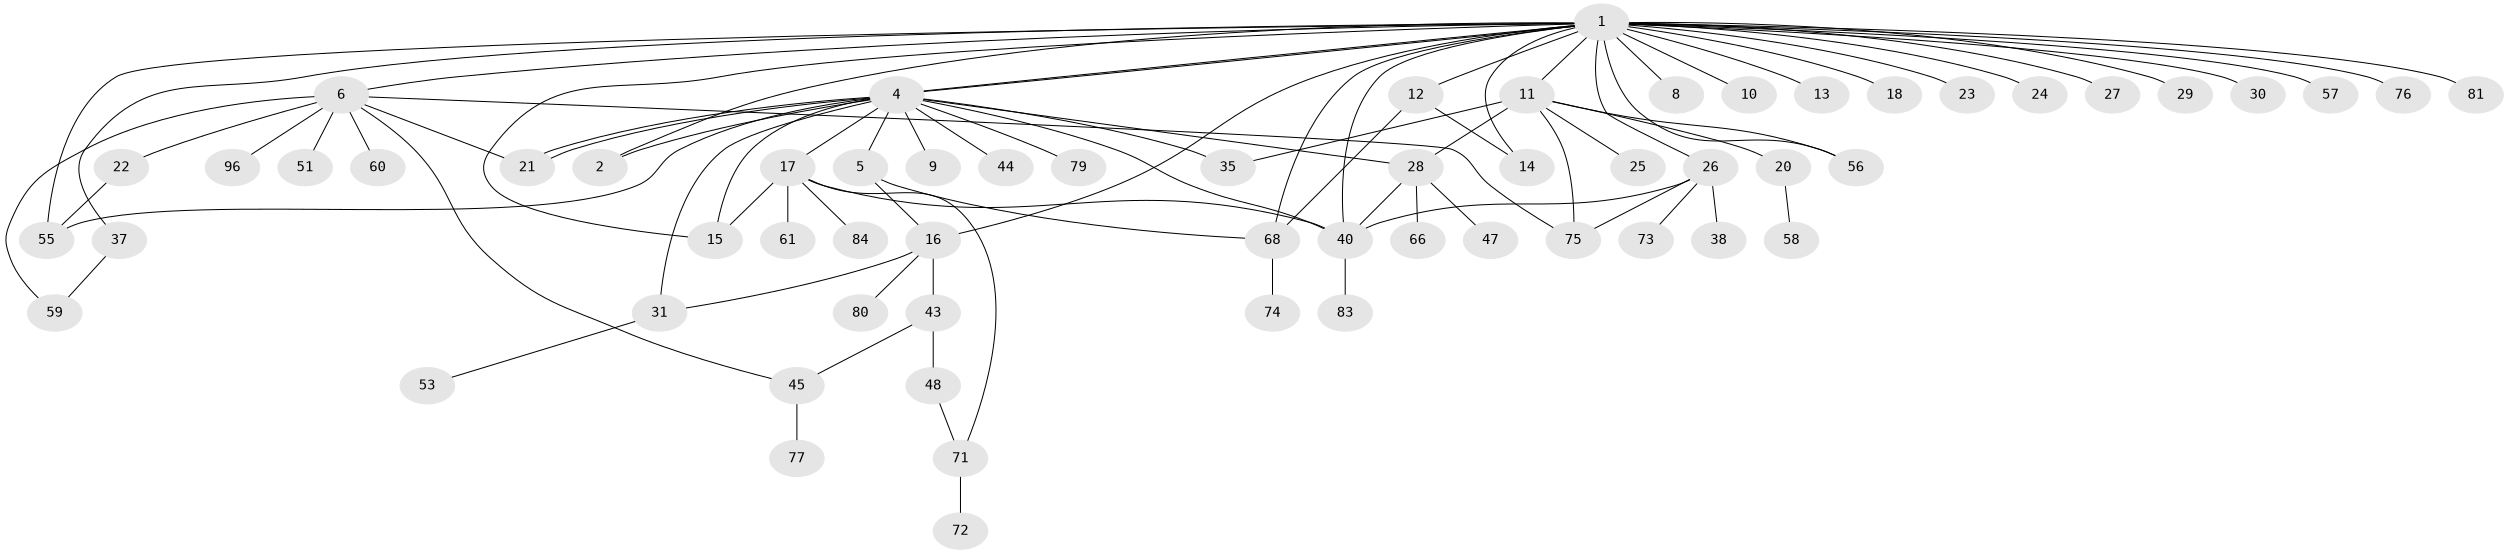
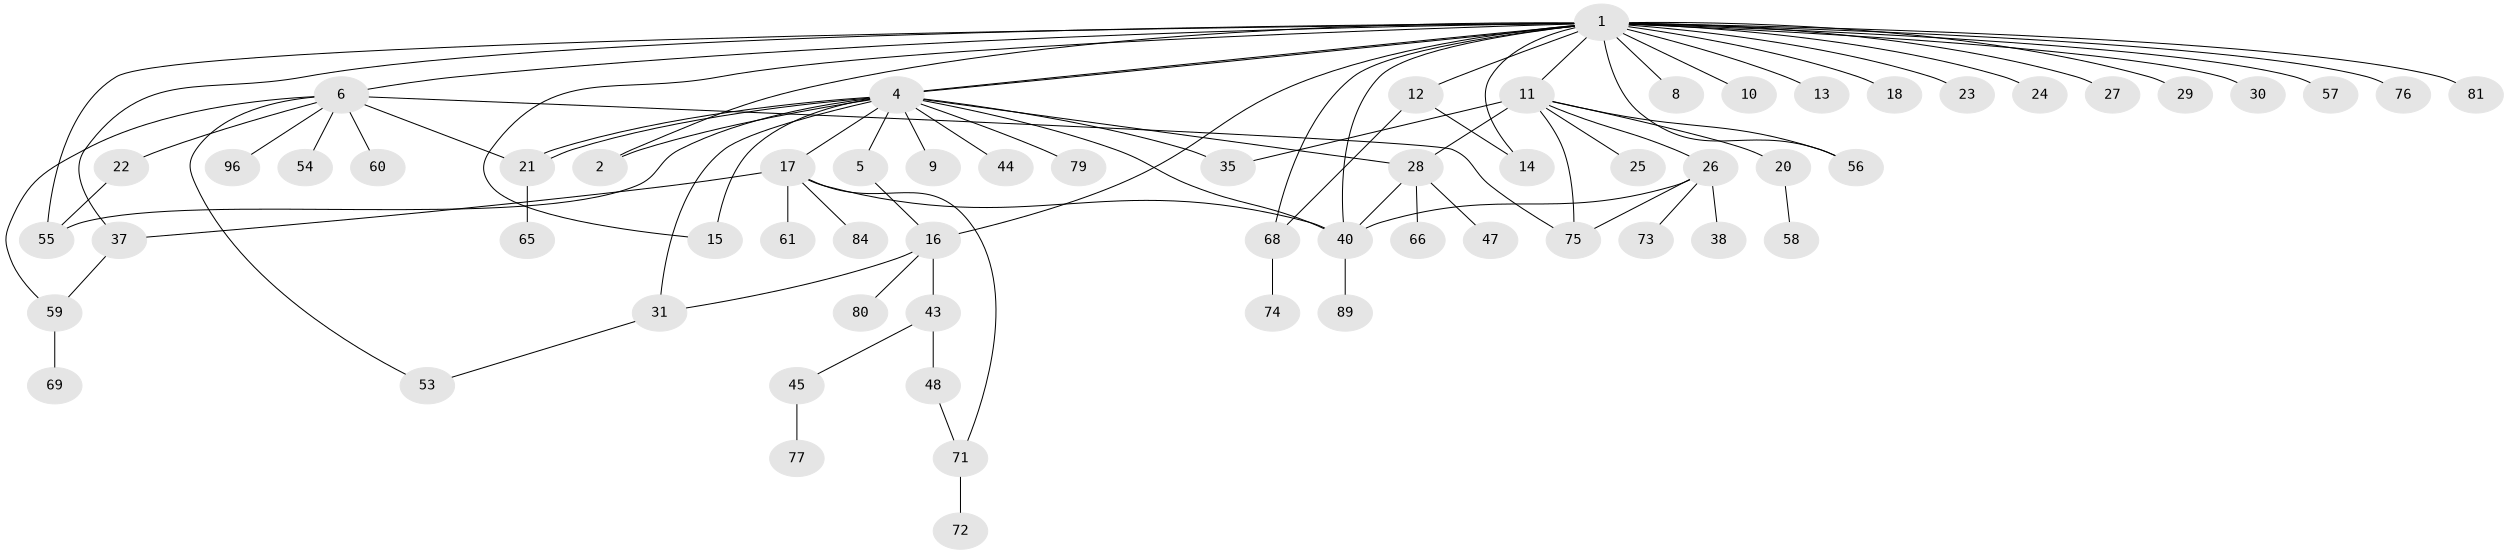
(1625, 124) -> (1619, 130)
(305, 168) -> (305, 168)
(752, 204) -> (377, 217)
(1061, 220) -> none
none -> (527, 240)
(533, 291) -> (234, 243)
(1345, 313) -> (1345, 313)
none -> (55, 386)
